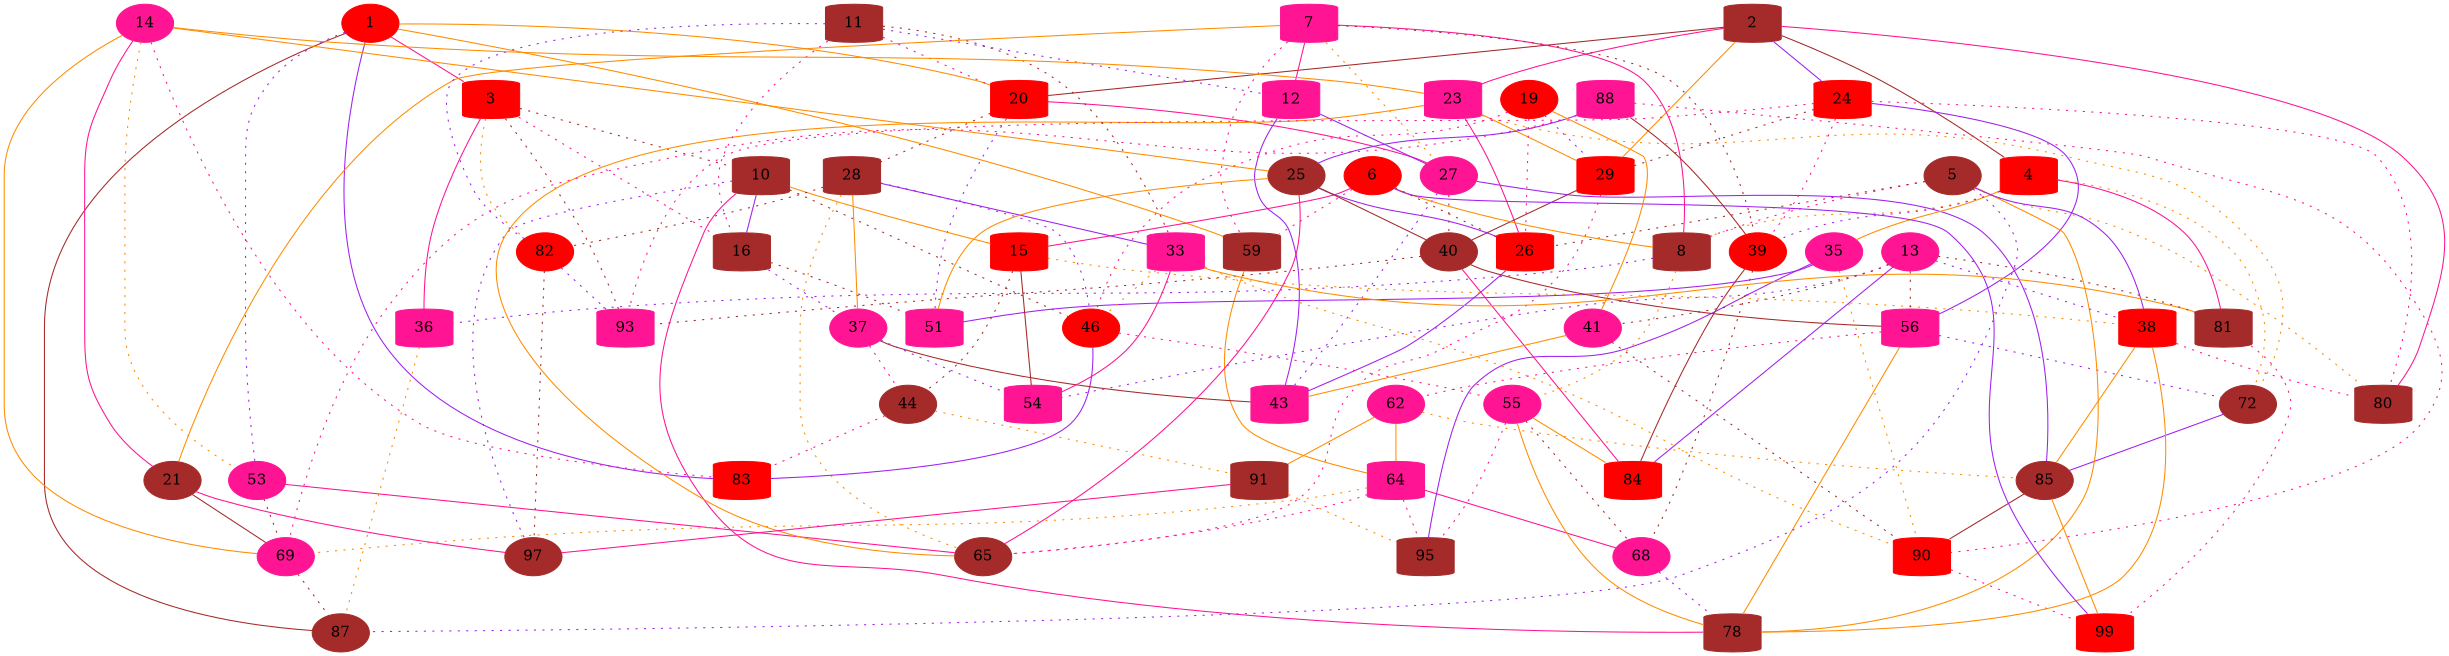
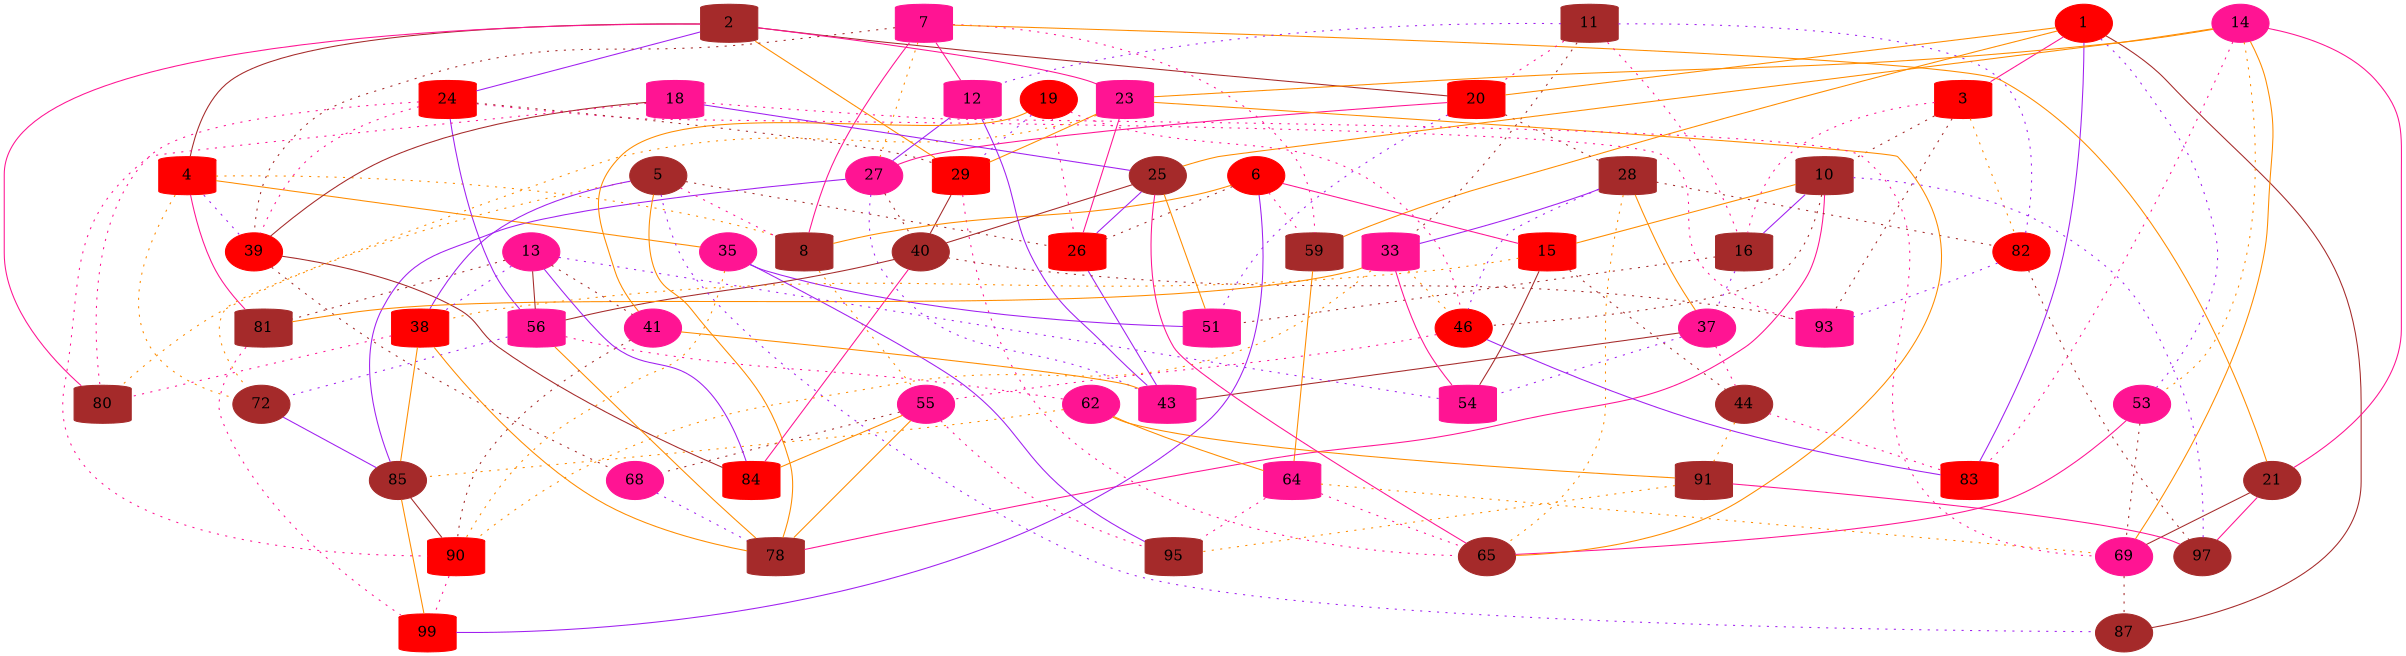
(1605, 99) -> (675, 99)
(1910, 290) -> (534, 290)
(424, 328) -> none
(1520, 519) -> none
